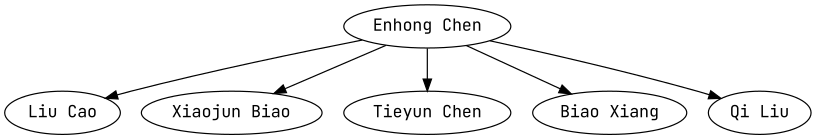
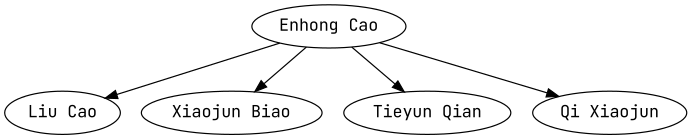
(427, 26) -> (329, 26)
(427, 113) -> (427, 113)
(610, 113) -> none
(760, 113) -> (610, 113)
